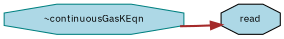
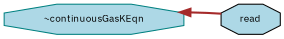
(195, 26) -> (206, 13)
